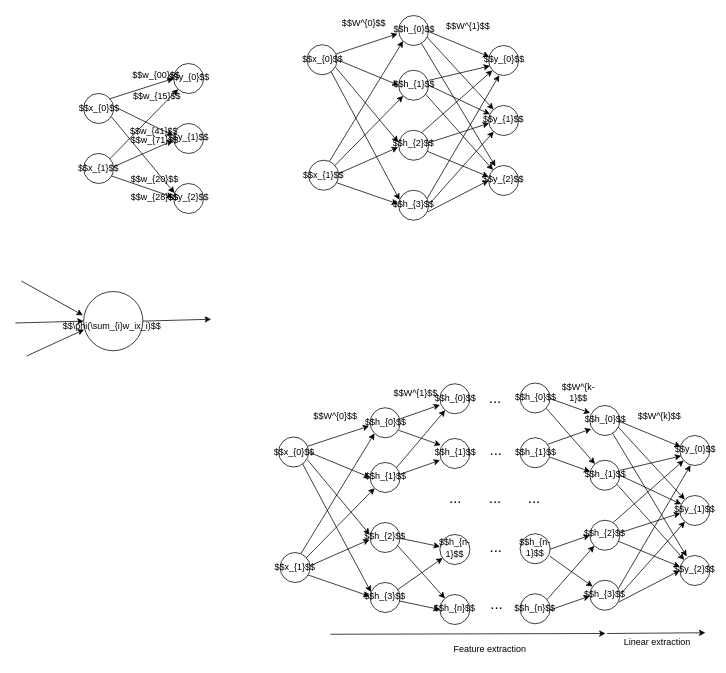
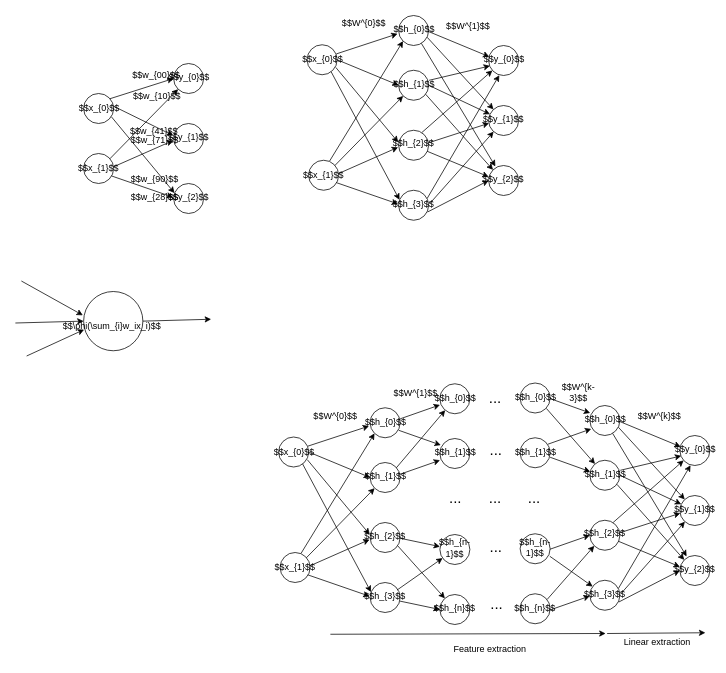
(157, 96) -> (157, 96)
(155, 180) -> (155, 180)
(579, 393) -> (579, 393)
